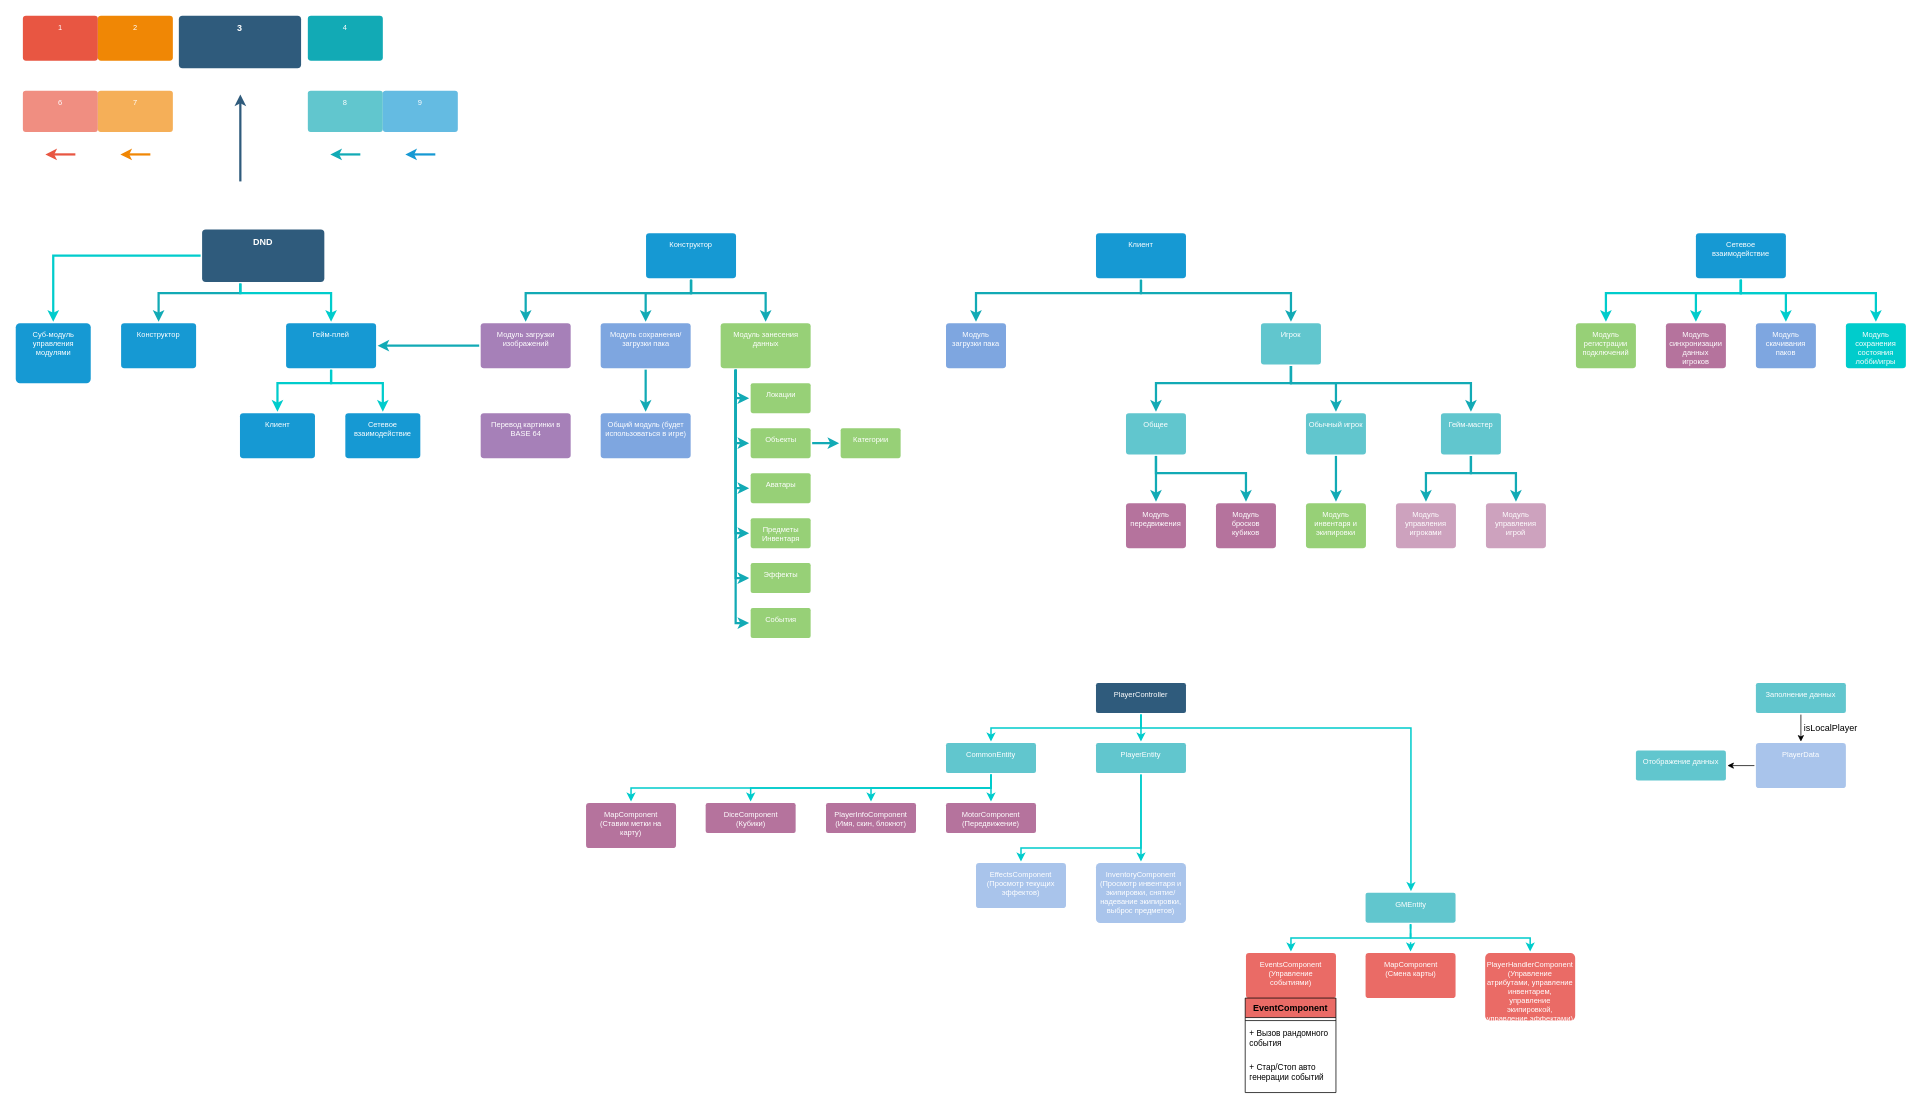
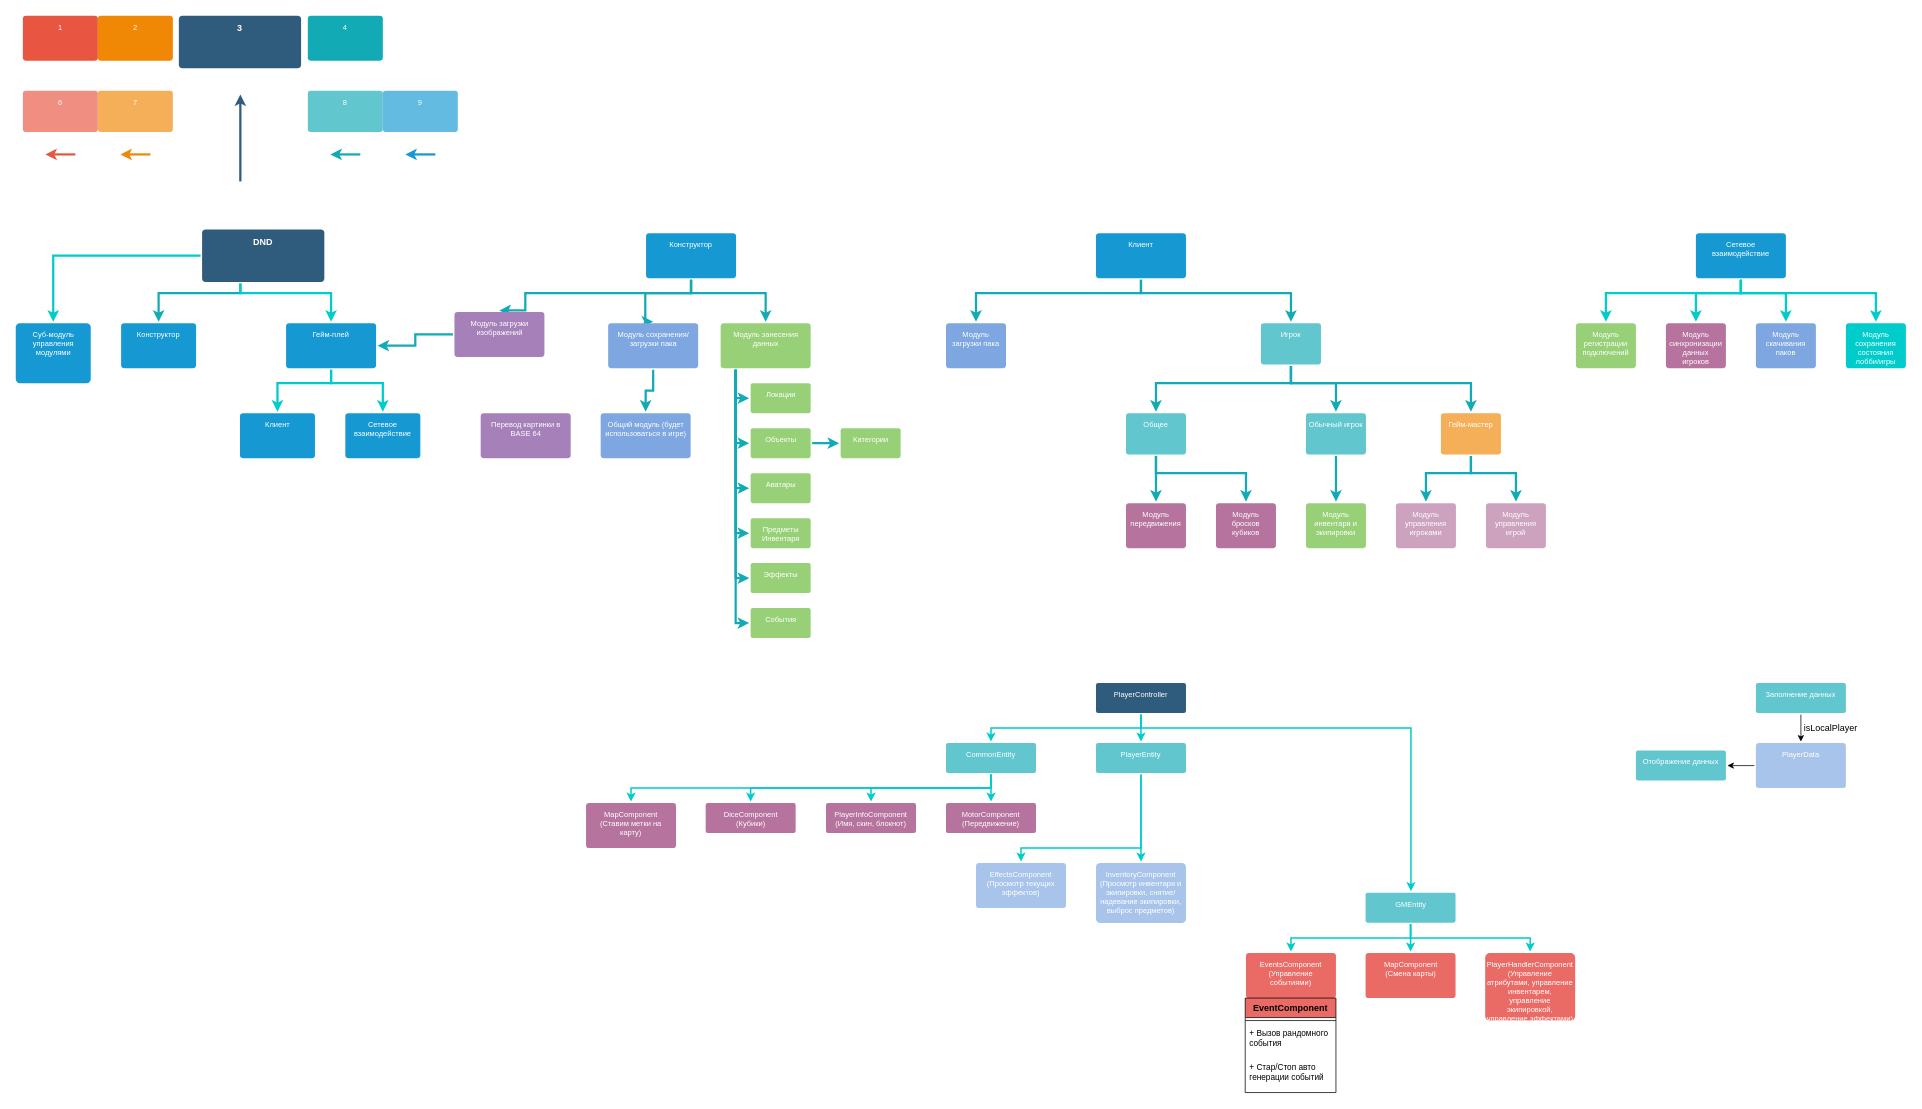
(526, 345) -> (500, 334)
(646, 345) -> (653, 345)
(1471, 434) -> (1471, 434)
(1411, 941) -> (1411, 941)
